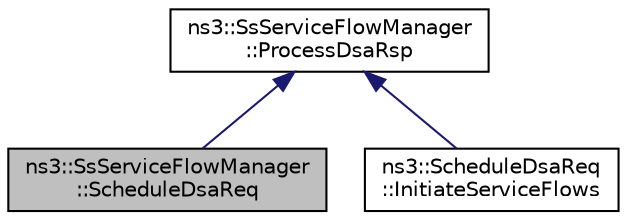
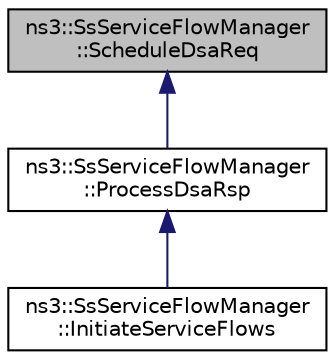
(240, 117) -> (167, 121)
(492, 180) -> (167, 319)
